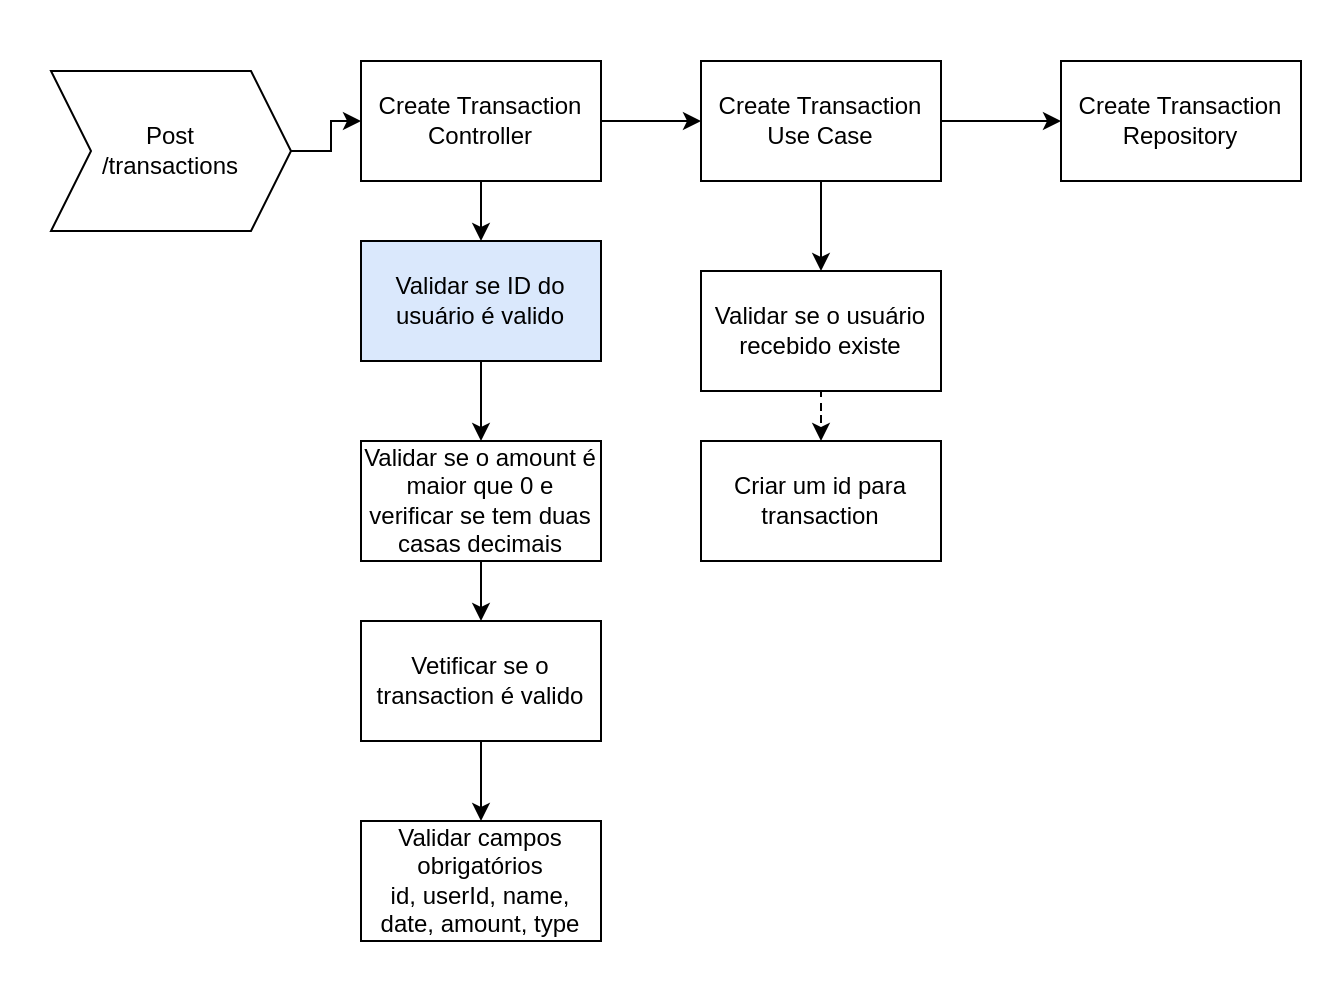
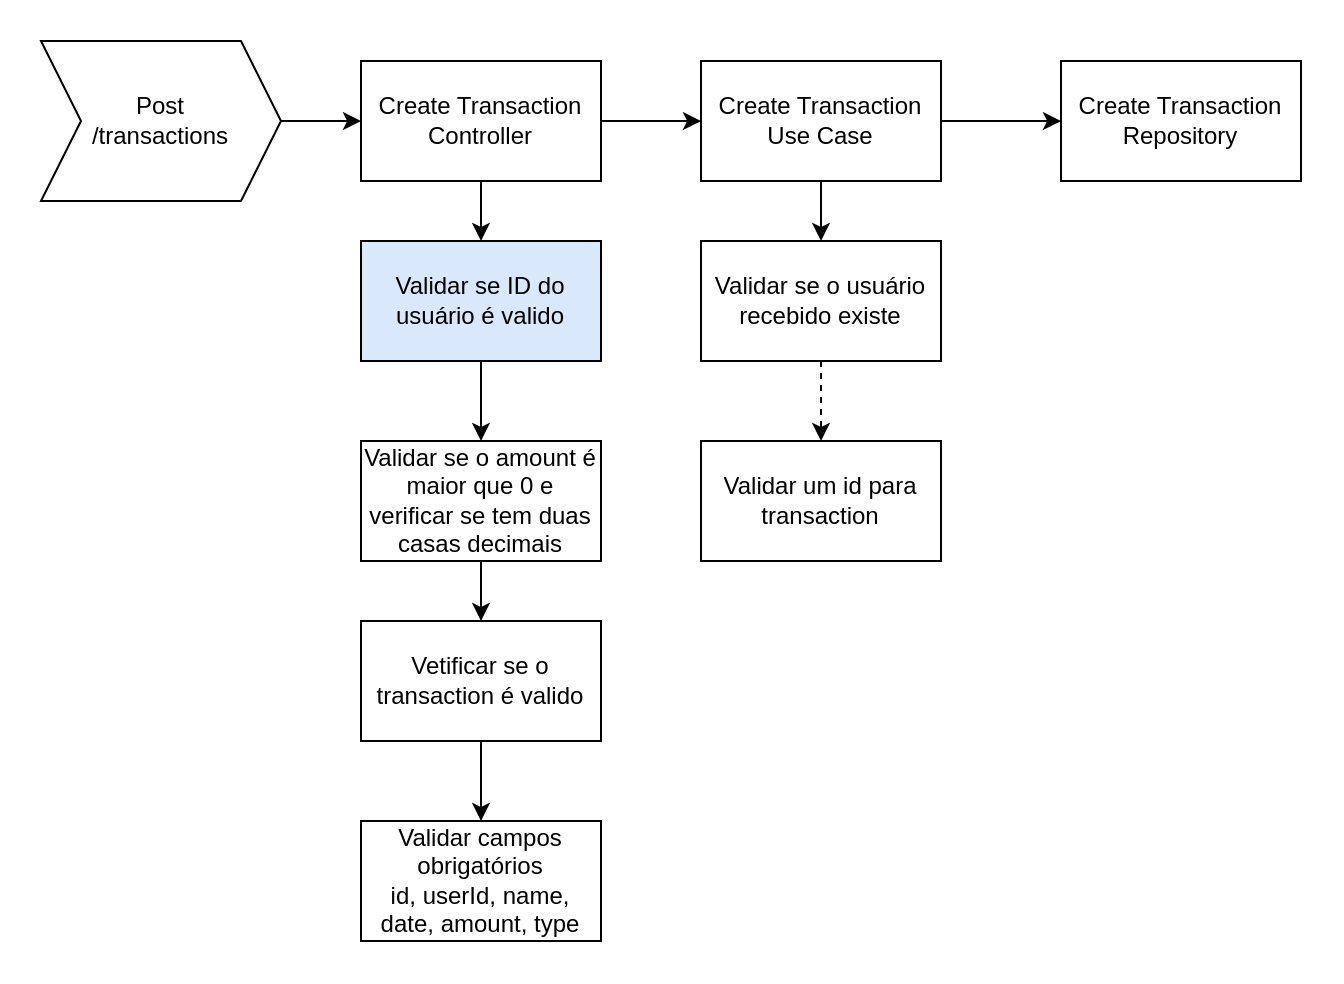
(171, 151) -> (161, 121)
(821, 331) -> (821, 301)
(821, 501) -> (821, 501)
